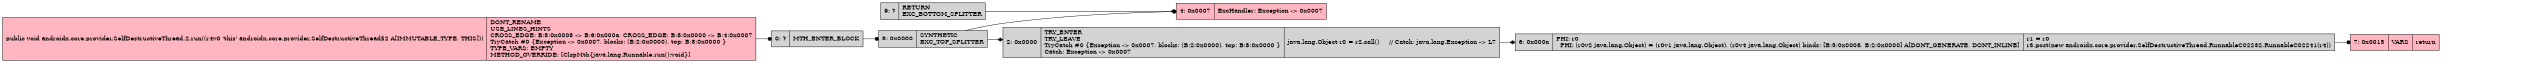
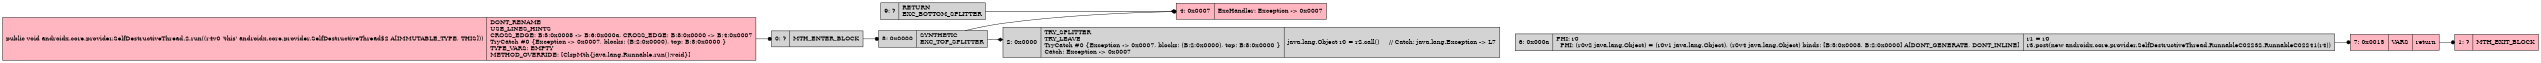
(1063, 32) -> (1068, 32)
(1505, 42) -> none
none -> (2497, 42)
